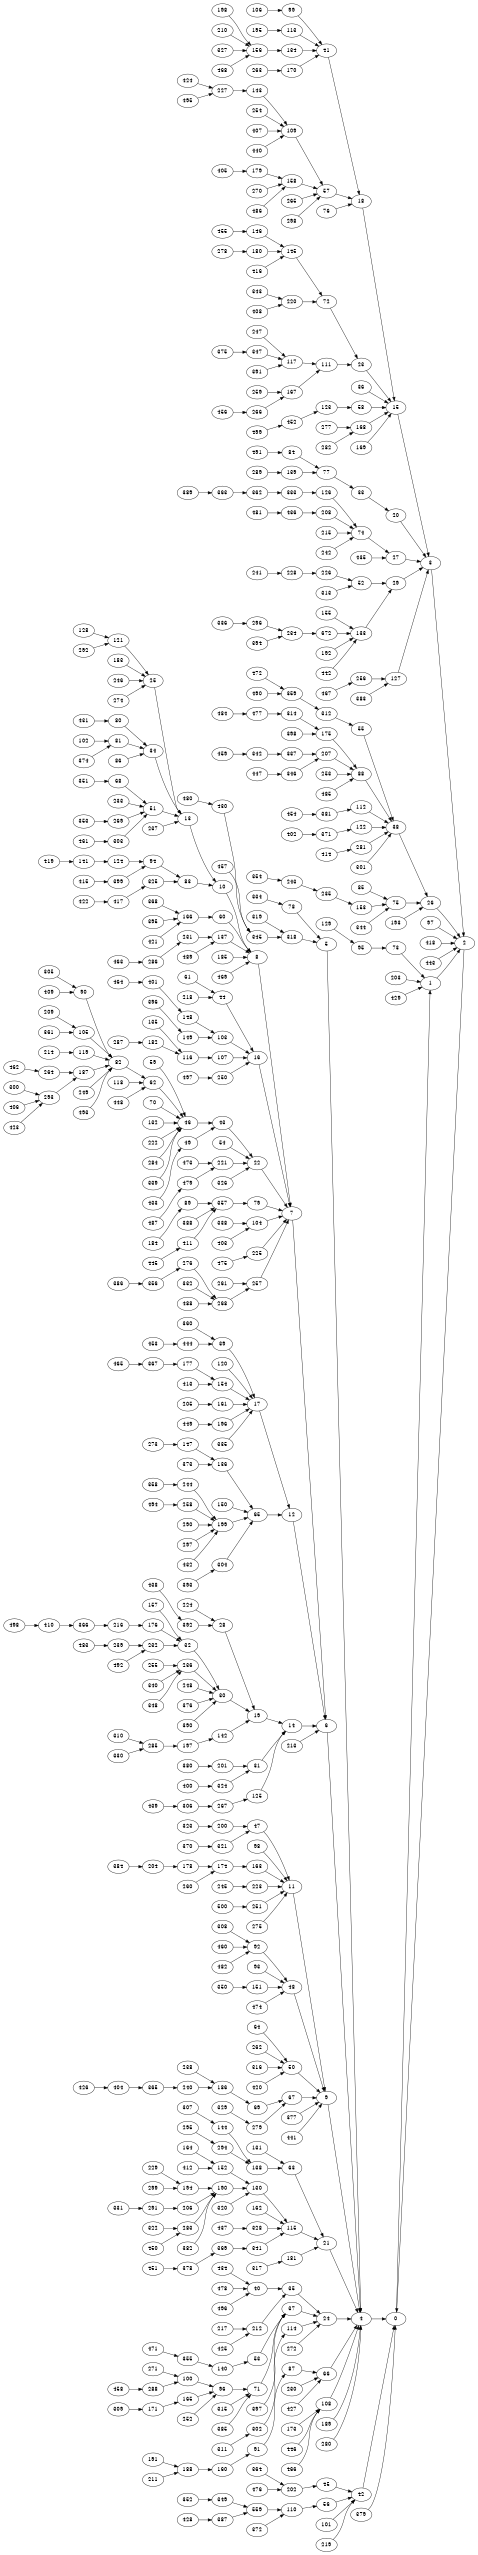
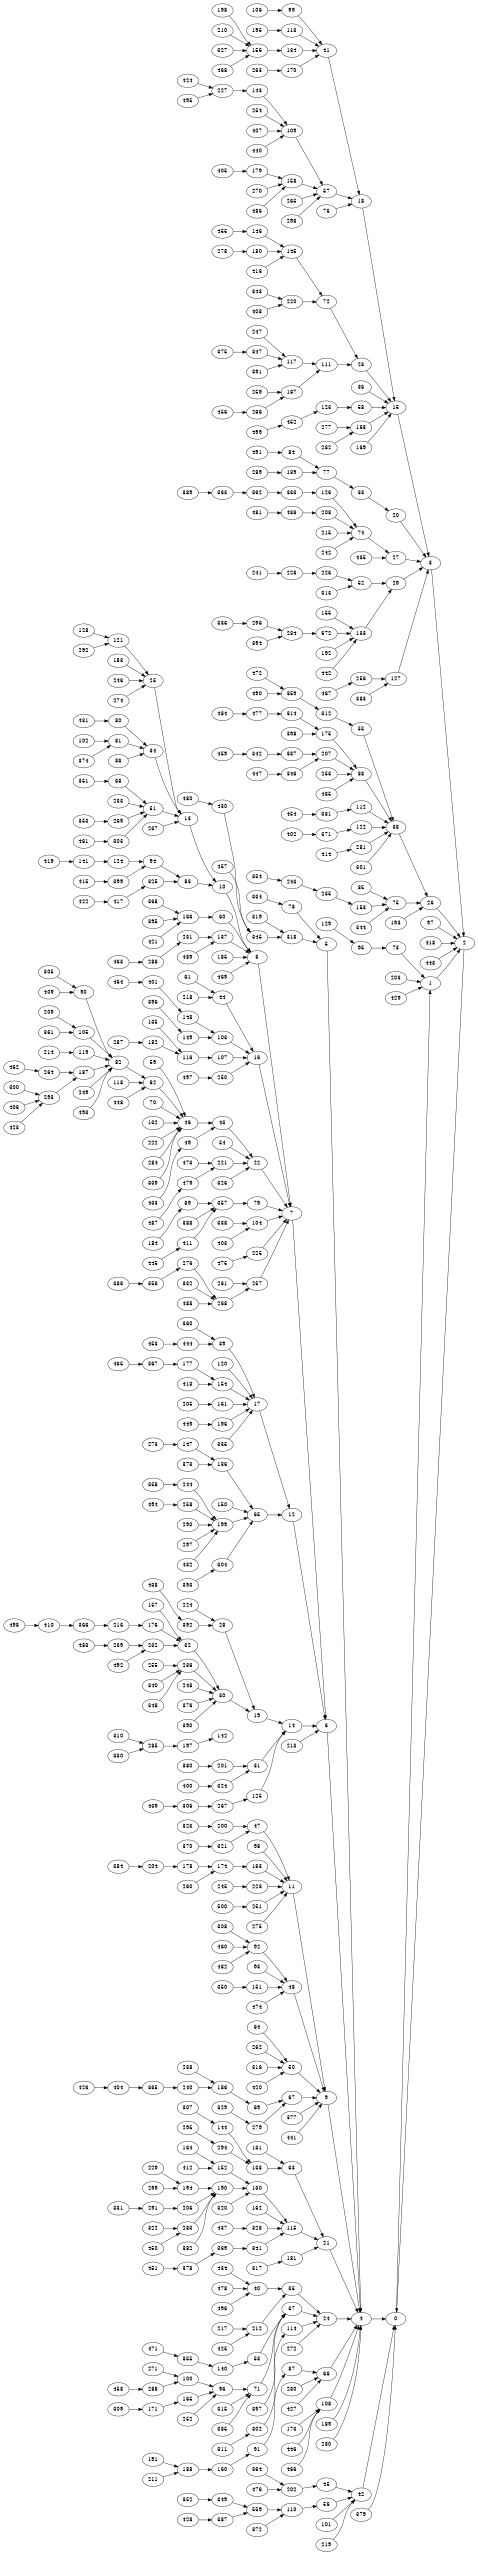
(238, 1727) -> none
